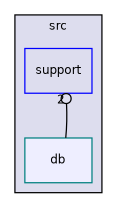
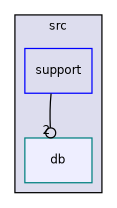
(67, 121) -> (50, 111)
